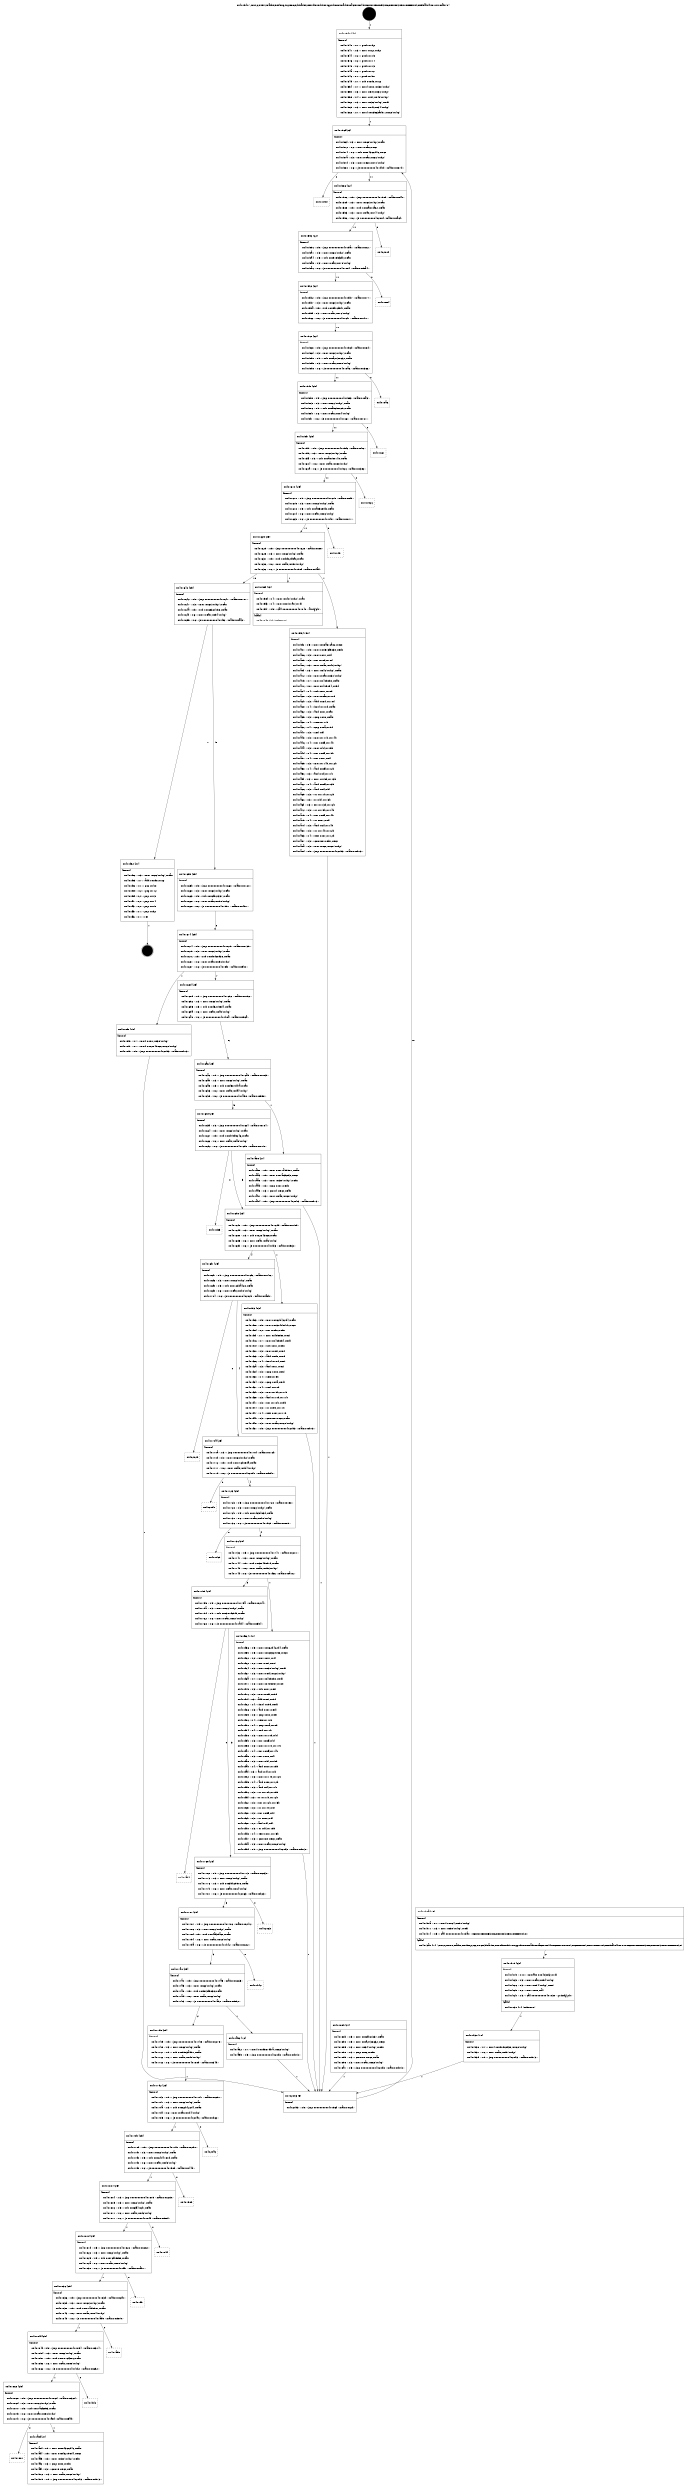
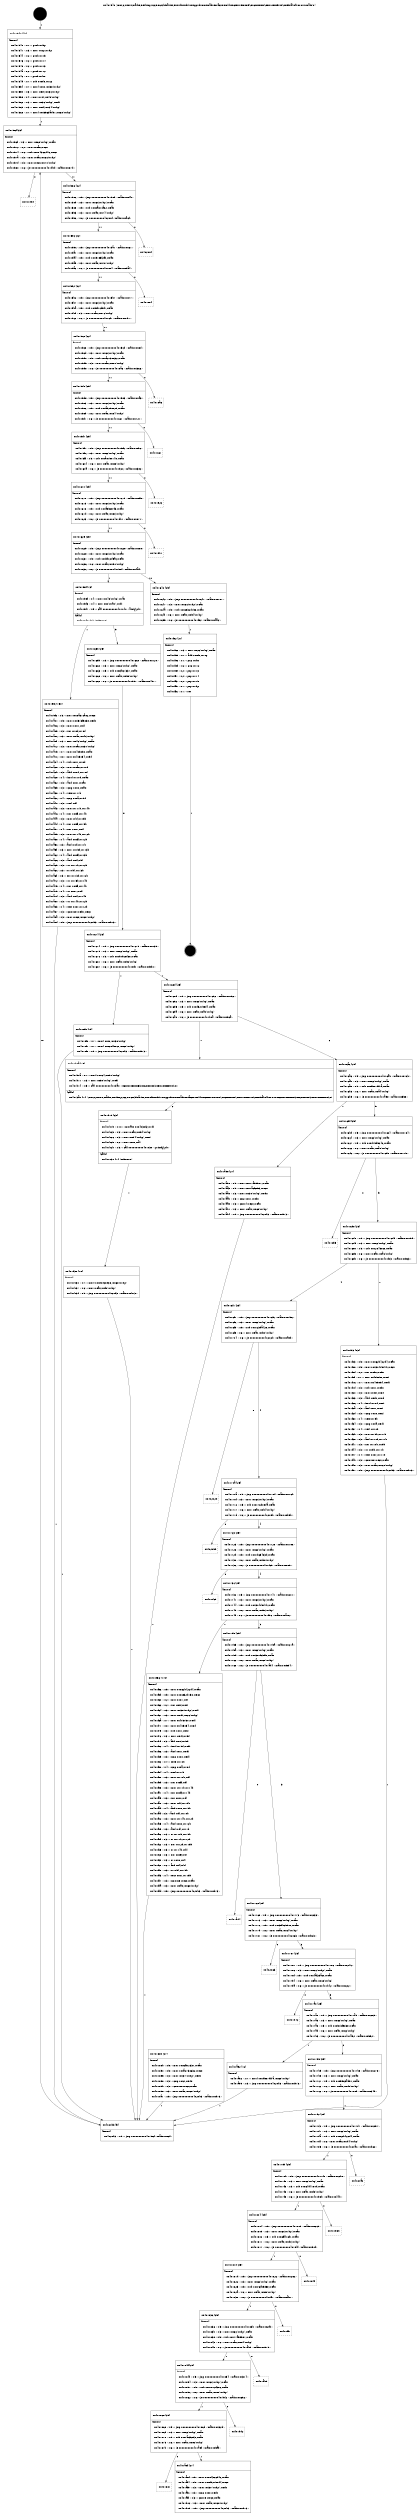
(331, 599) -> (76, 661)
(214, 746) -> (115, 634)
none -> (200, 1040)
